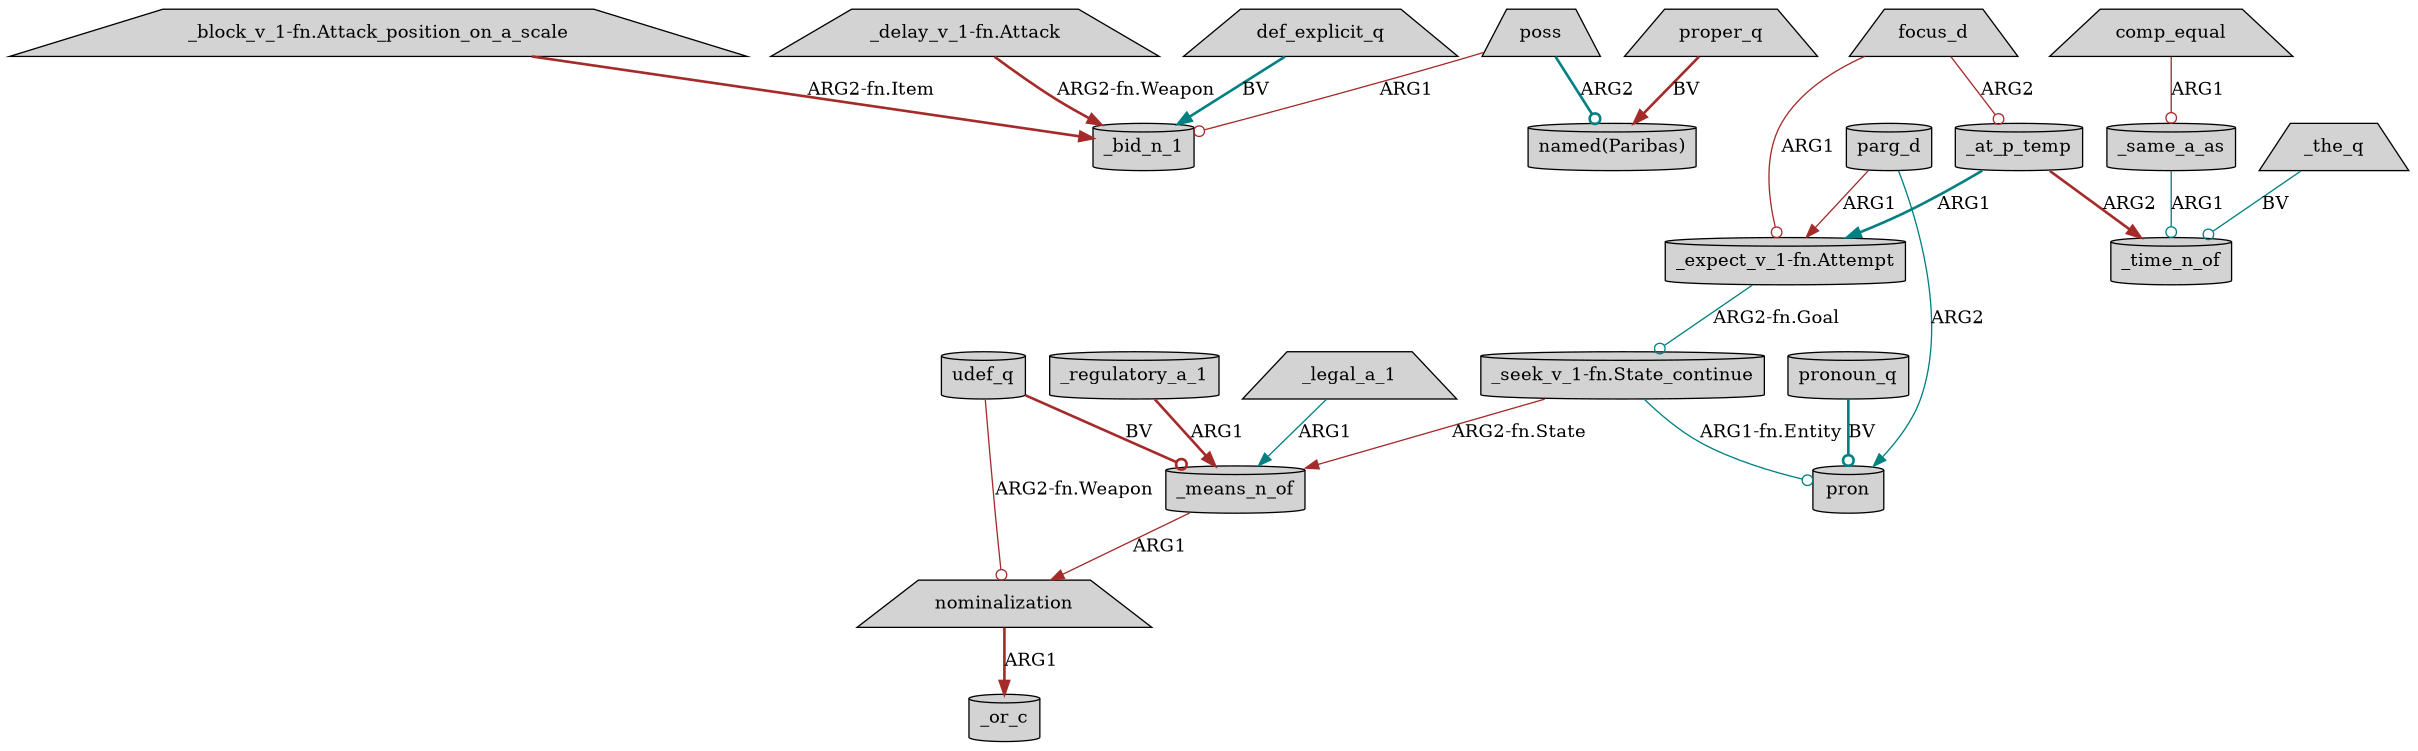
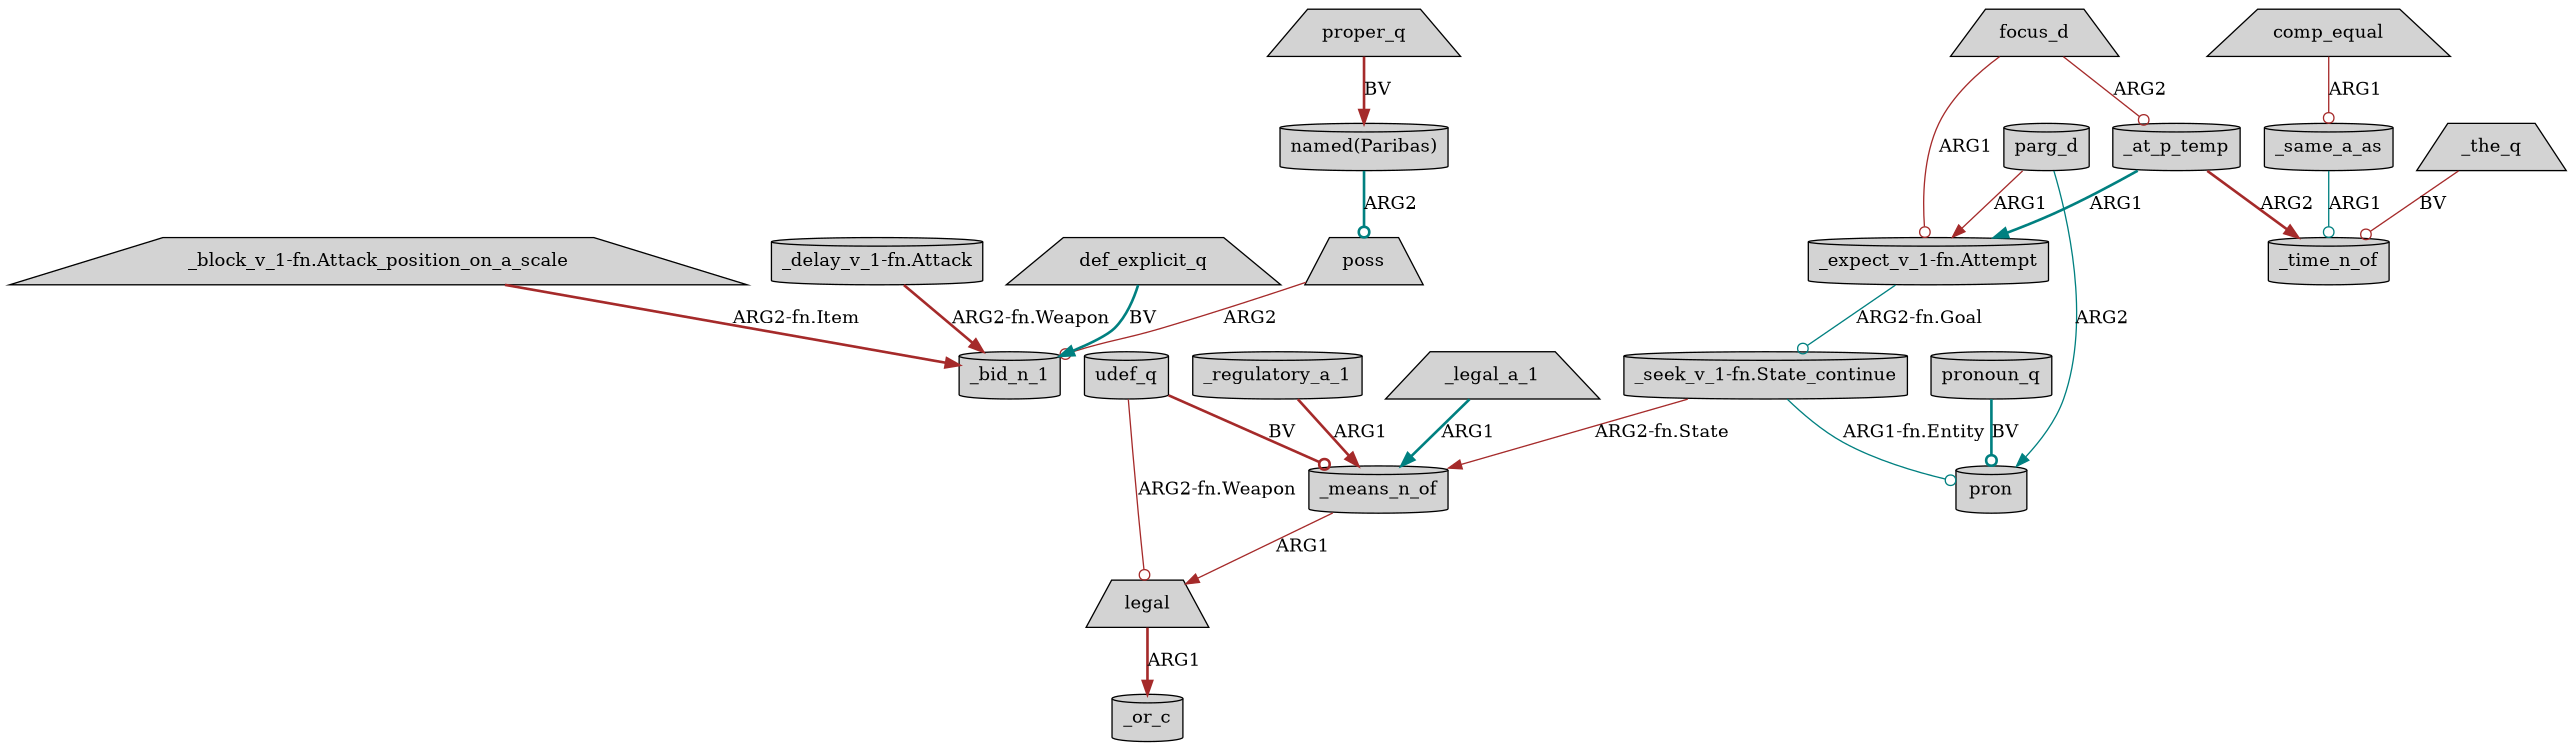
(965, 33) -> (877, 261)
(1574, 85) -> (1364, 199)
(1407, 90) -> (1250, 318)
(2257, 201) -> (2415, 201)
(1297, 428) -> (1440, 428)
(1004, 604) -> (1147, 604)
